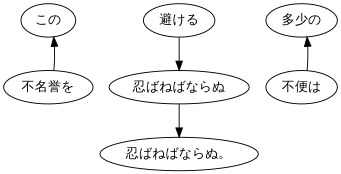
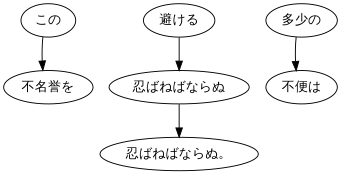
(55, 58) -> (42, 49)
(308, 59) -> (295, 49)
